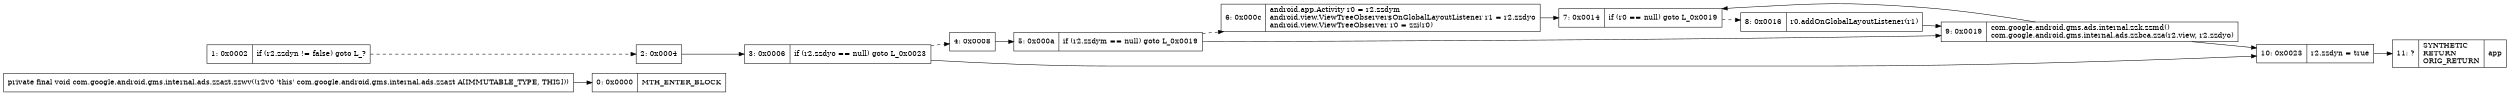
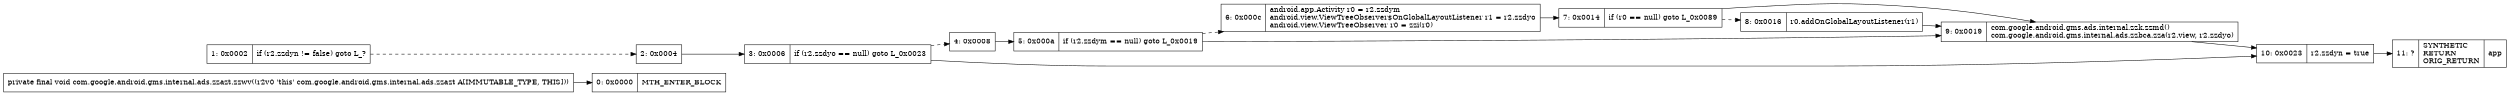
(1882, 5) -> (1877, 5)
(1663, 18) -> (1663, 18)
